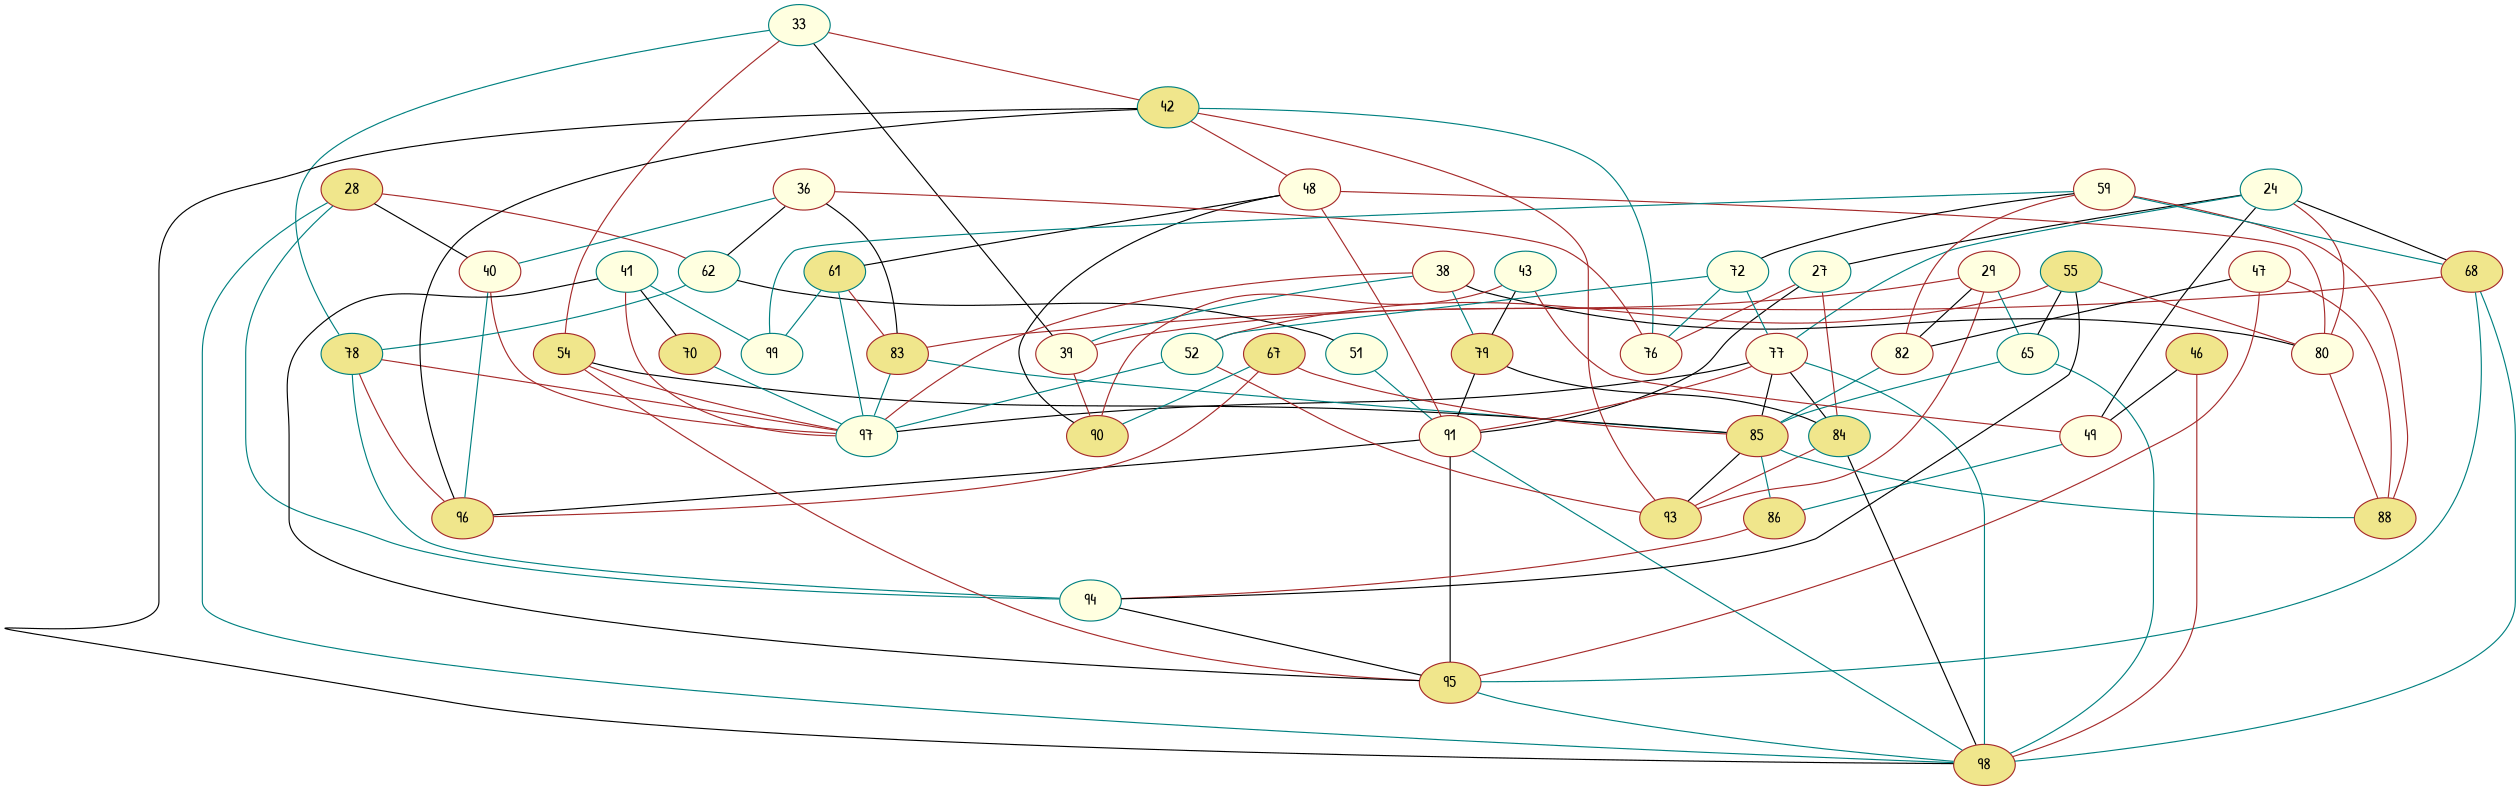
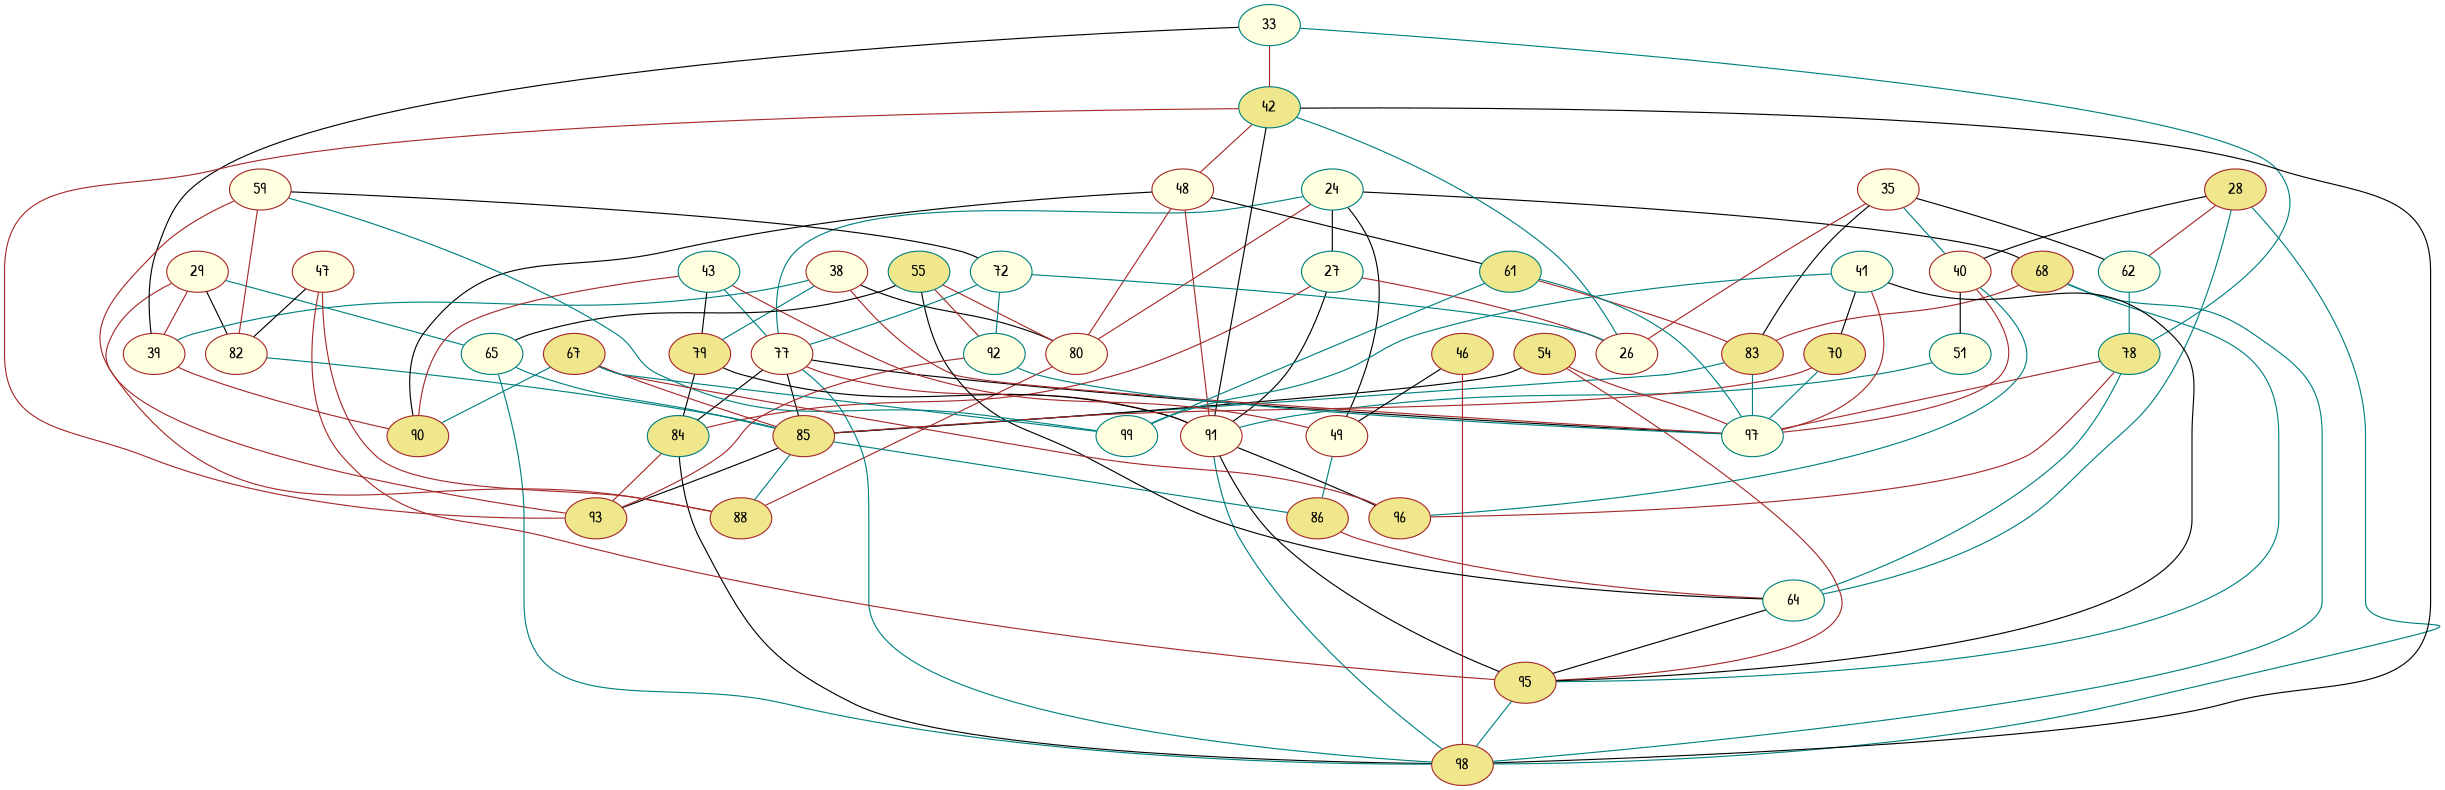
(679, 157) -> (1240, 272)
(638, 175) -> none
(804, 190) -> (1888, 190)
(2319, 237) -> none
(1036, 304) -> (1960, 313)
none -> (738, 305)
(1192, 354) -> (994, 354)
(1651, 354) -> (1627, 354)
none -> (822, 399)
none -> (1324, 409)
(1091, 601) -> (1794, 601)
